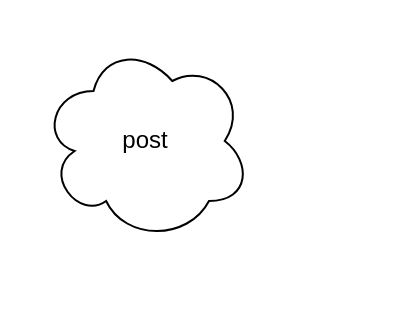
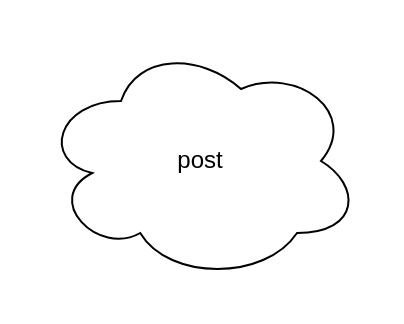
(146, 141) -> (201, 161)
